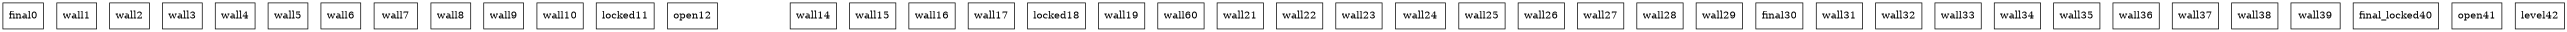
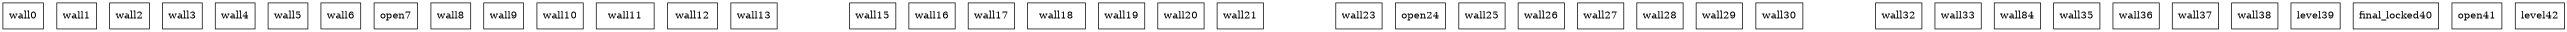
(23, 16) -> (23, 16)
(396, 16) -> (396, 16)
(625, 16) -> (625, 16)
(692, 16) -> (692, 16)
none -> (754, 16)
(813, 16) -> none
(1056, 16) -> (1056, 16)
(1181, 16) -> (1181, 16)
(1300, 16) -> none
(1420, 16) -> (1420, 16)
(1779, 16) -> (1779, 16)
(1839, 16) -> none
(2017, 16) -> (2017, 16)
(2316, 16) -> (2316, 16)
